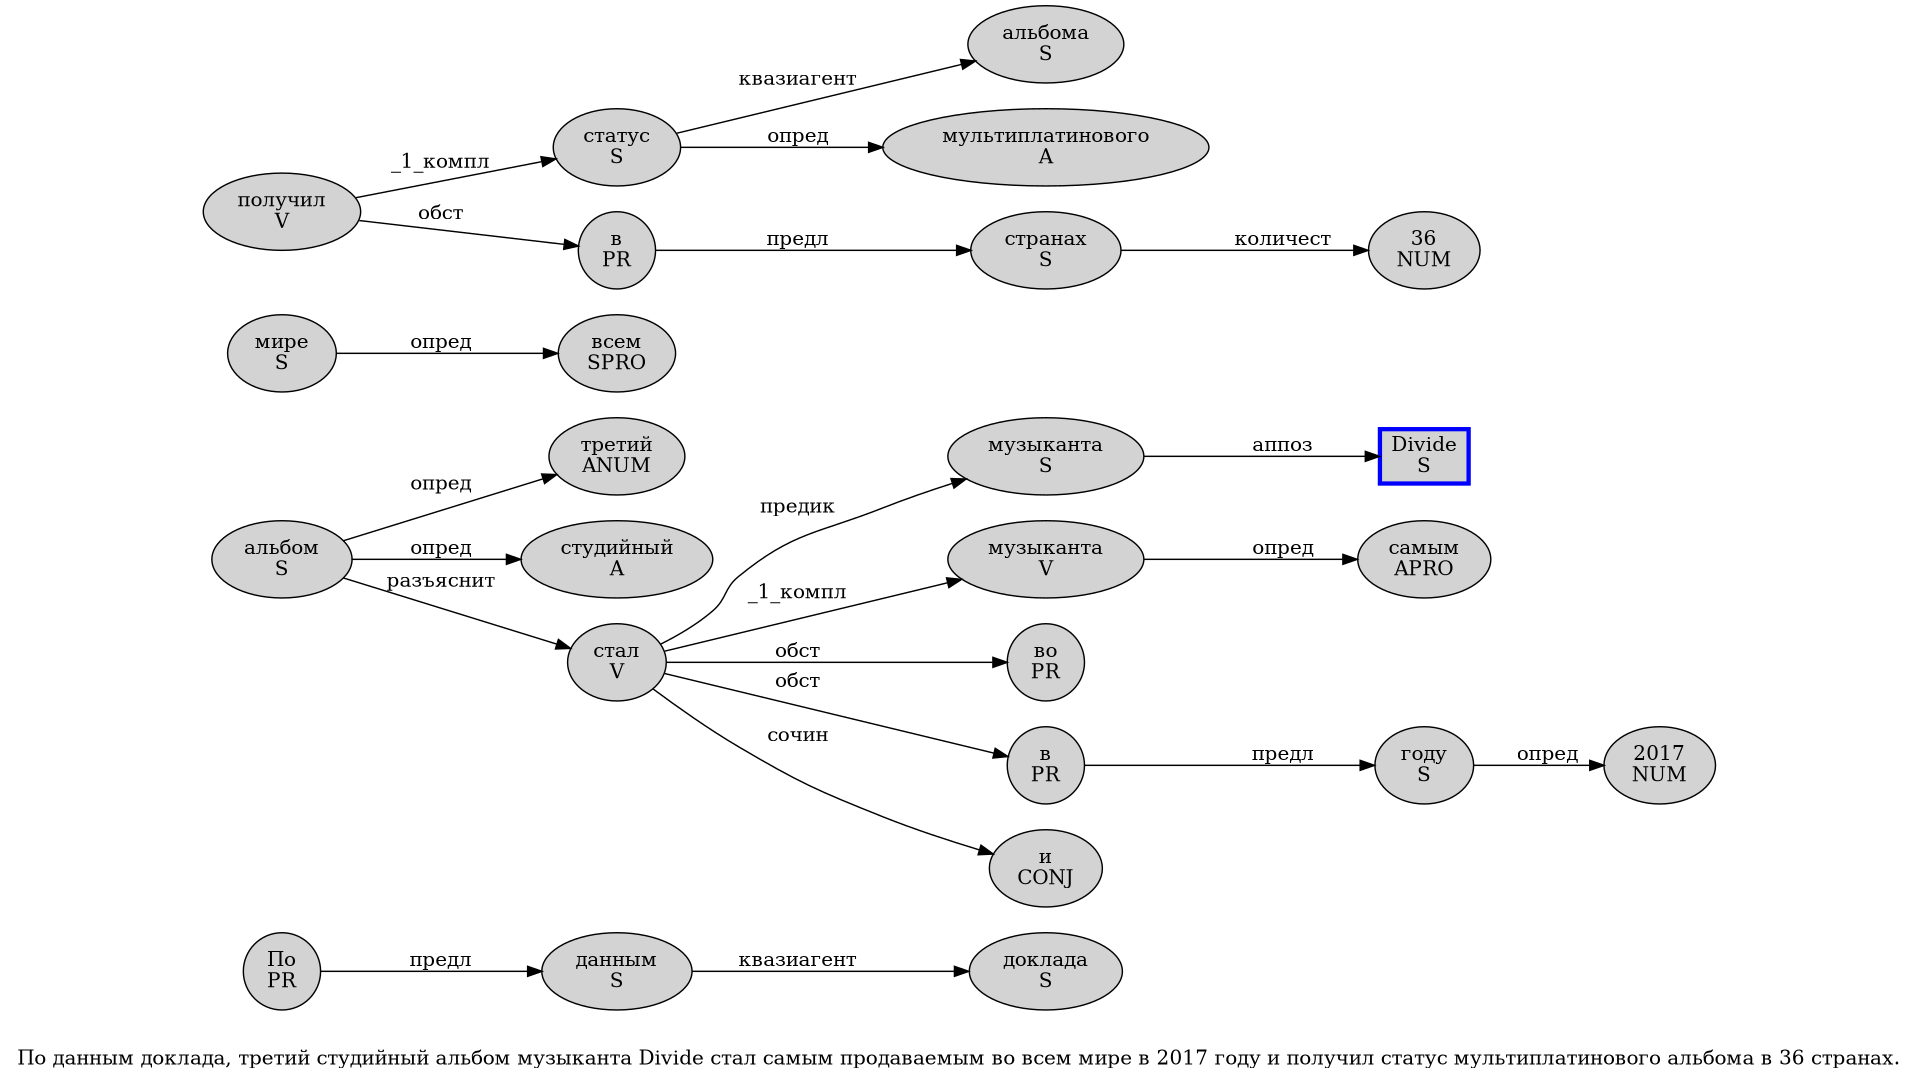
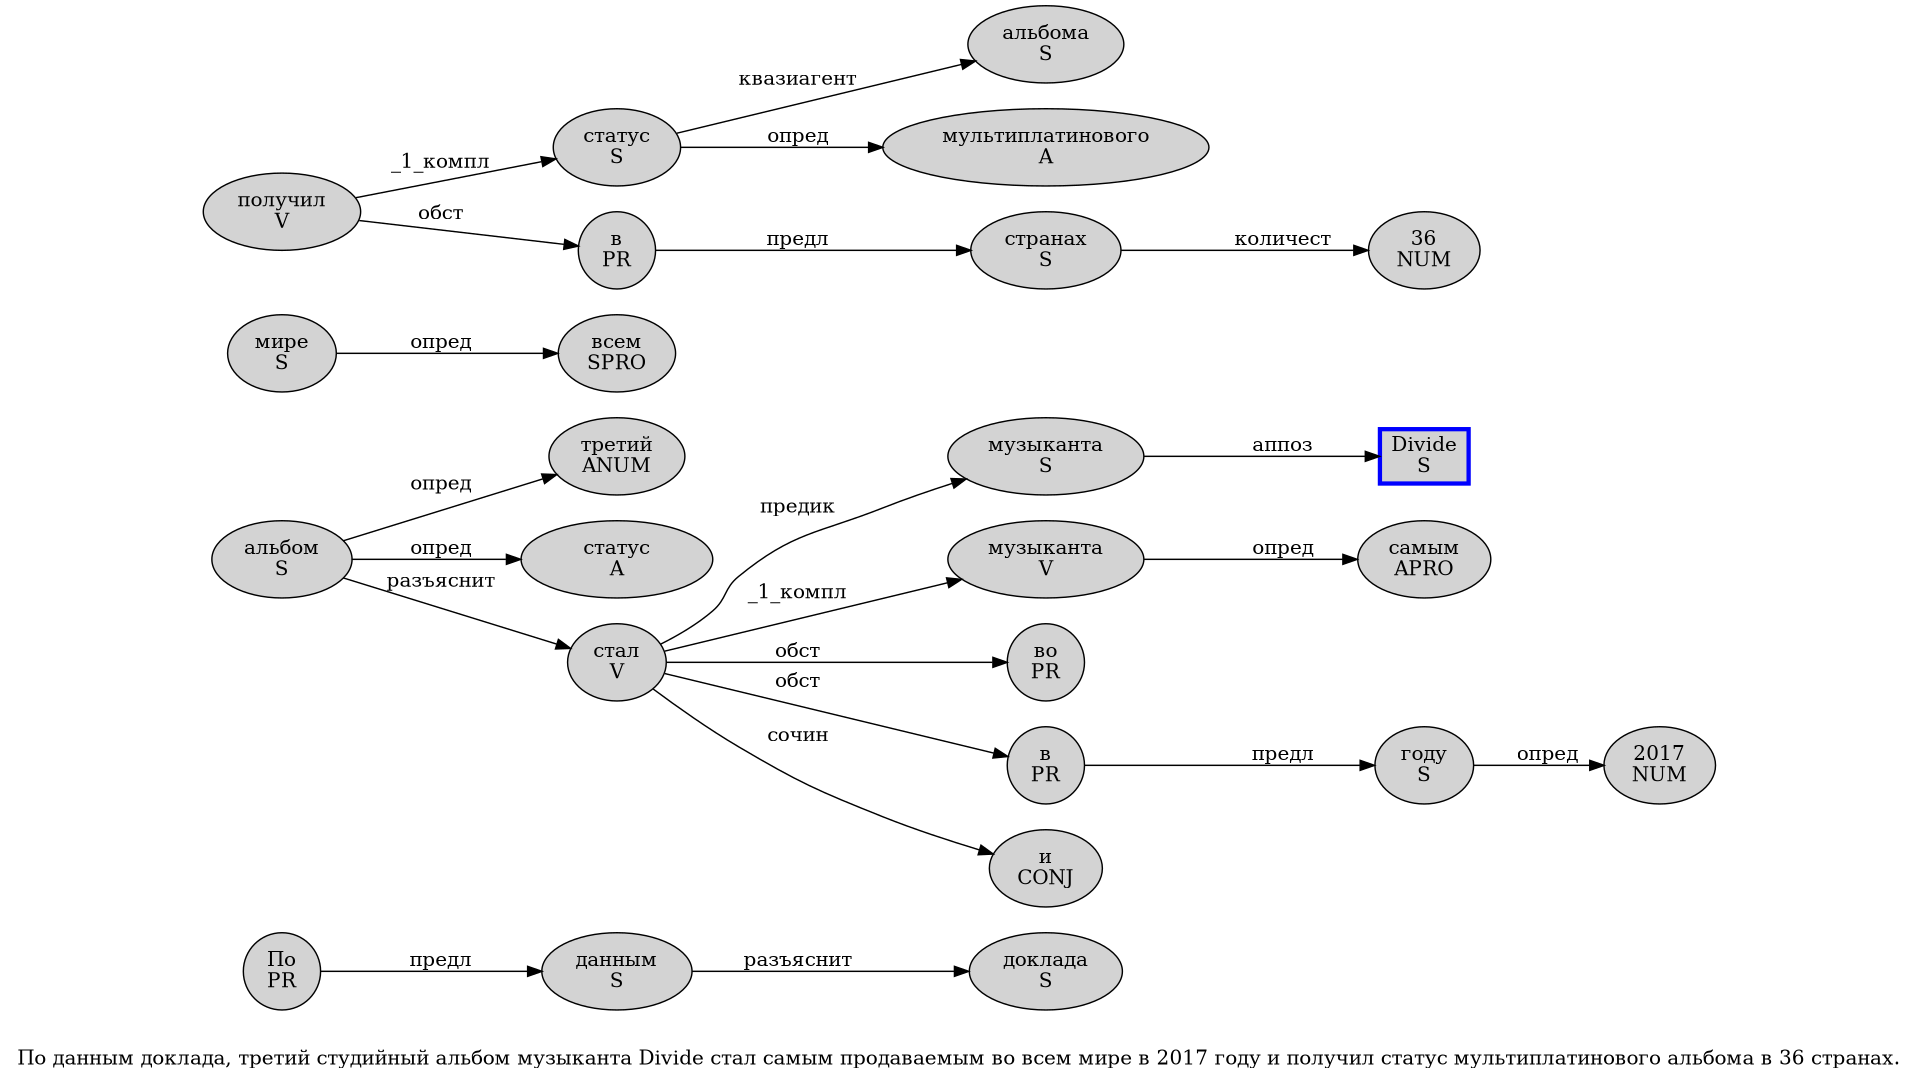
(617, 559) -> (617, 559)
(798, 961) -> (798, 961)
